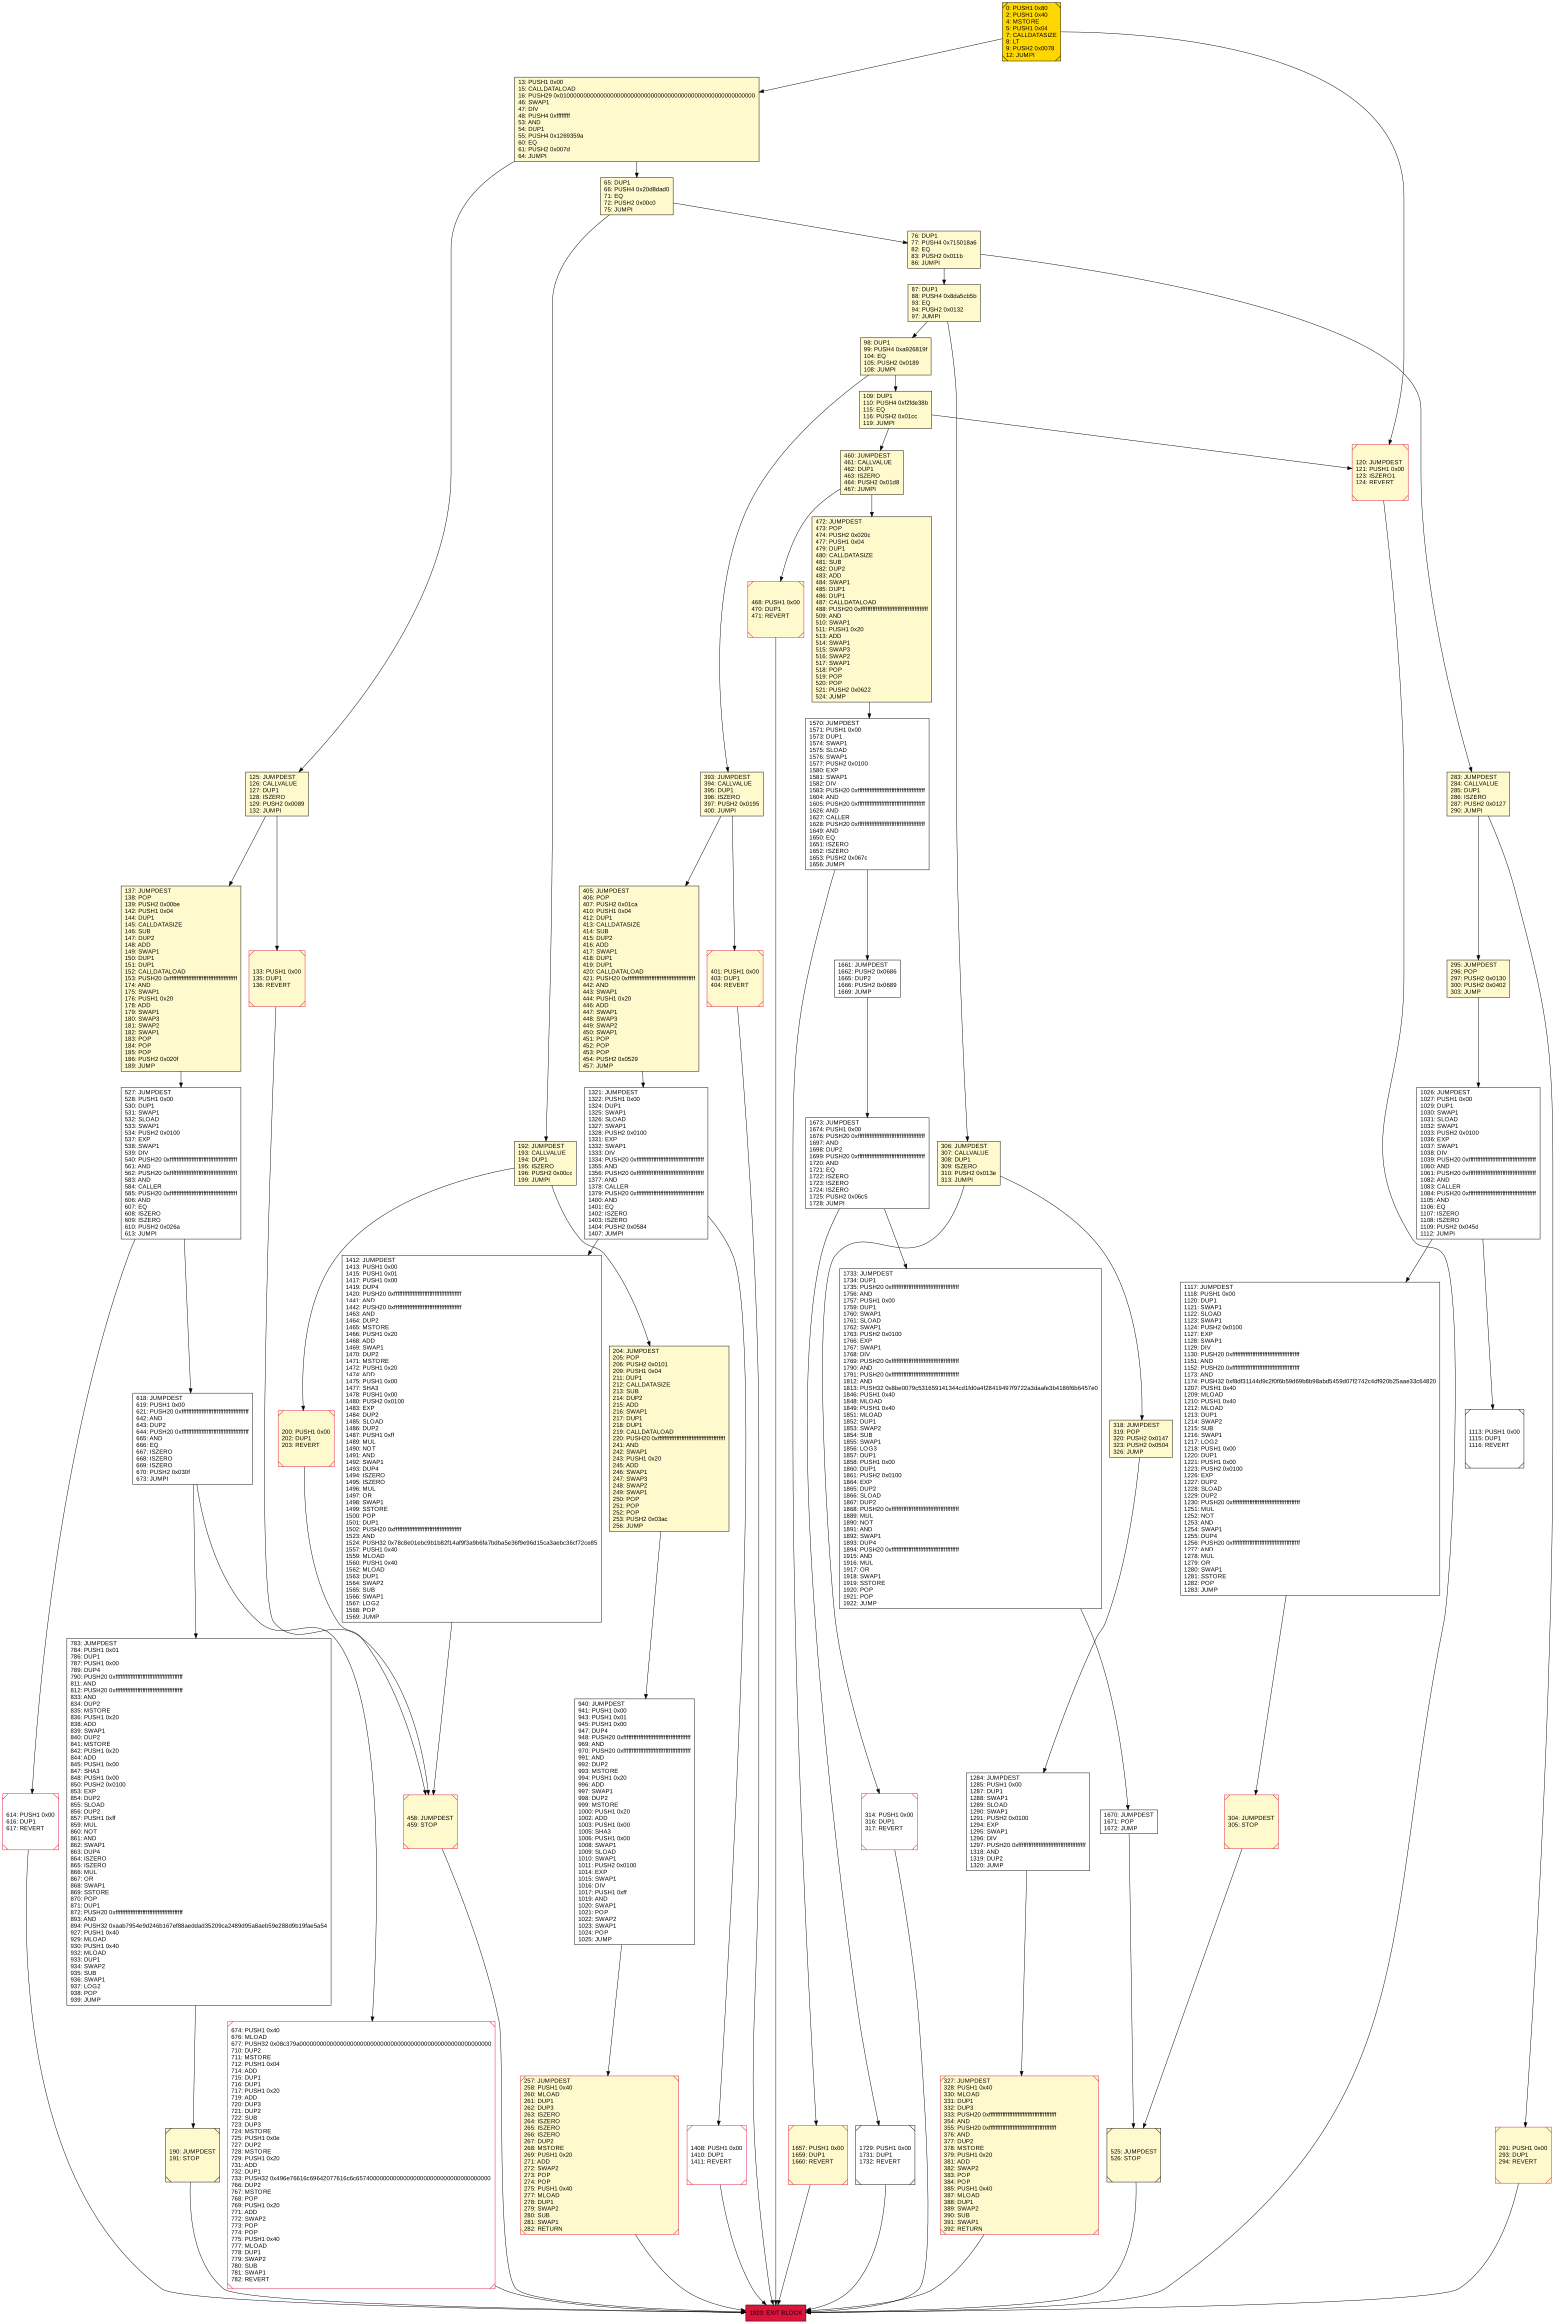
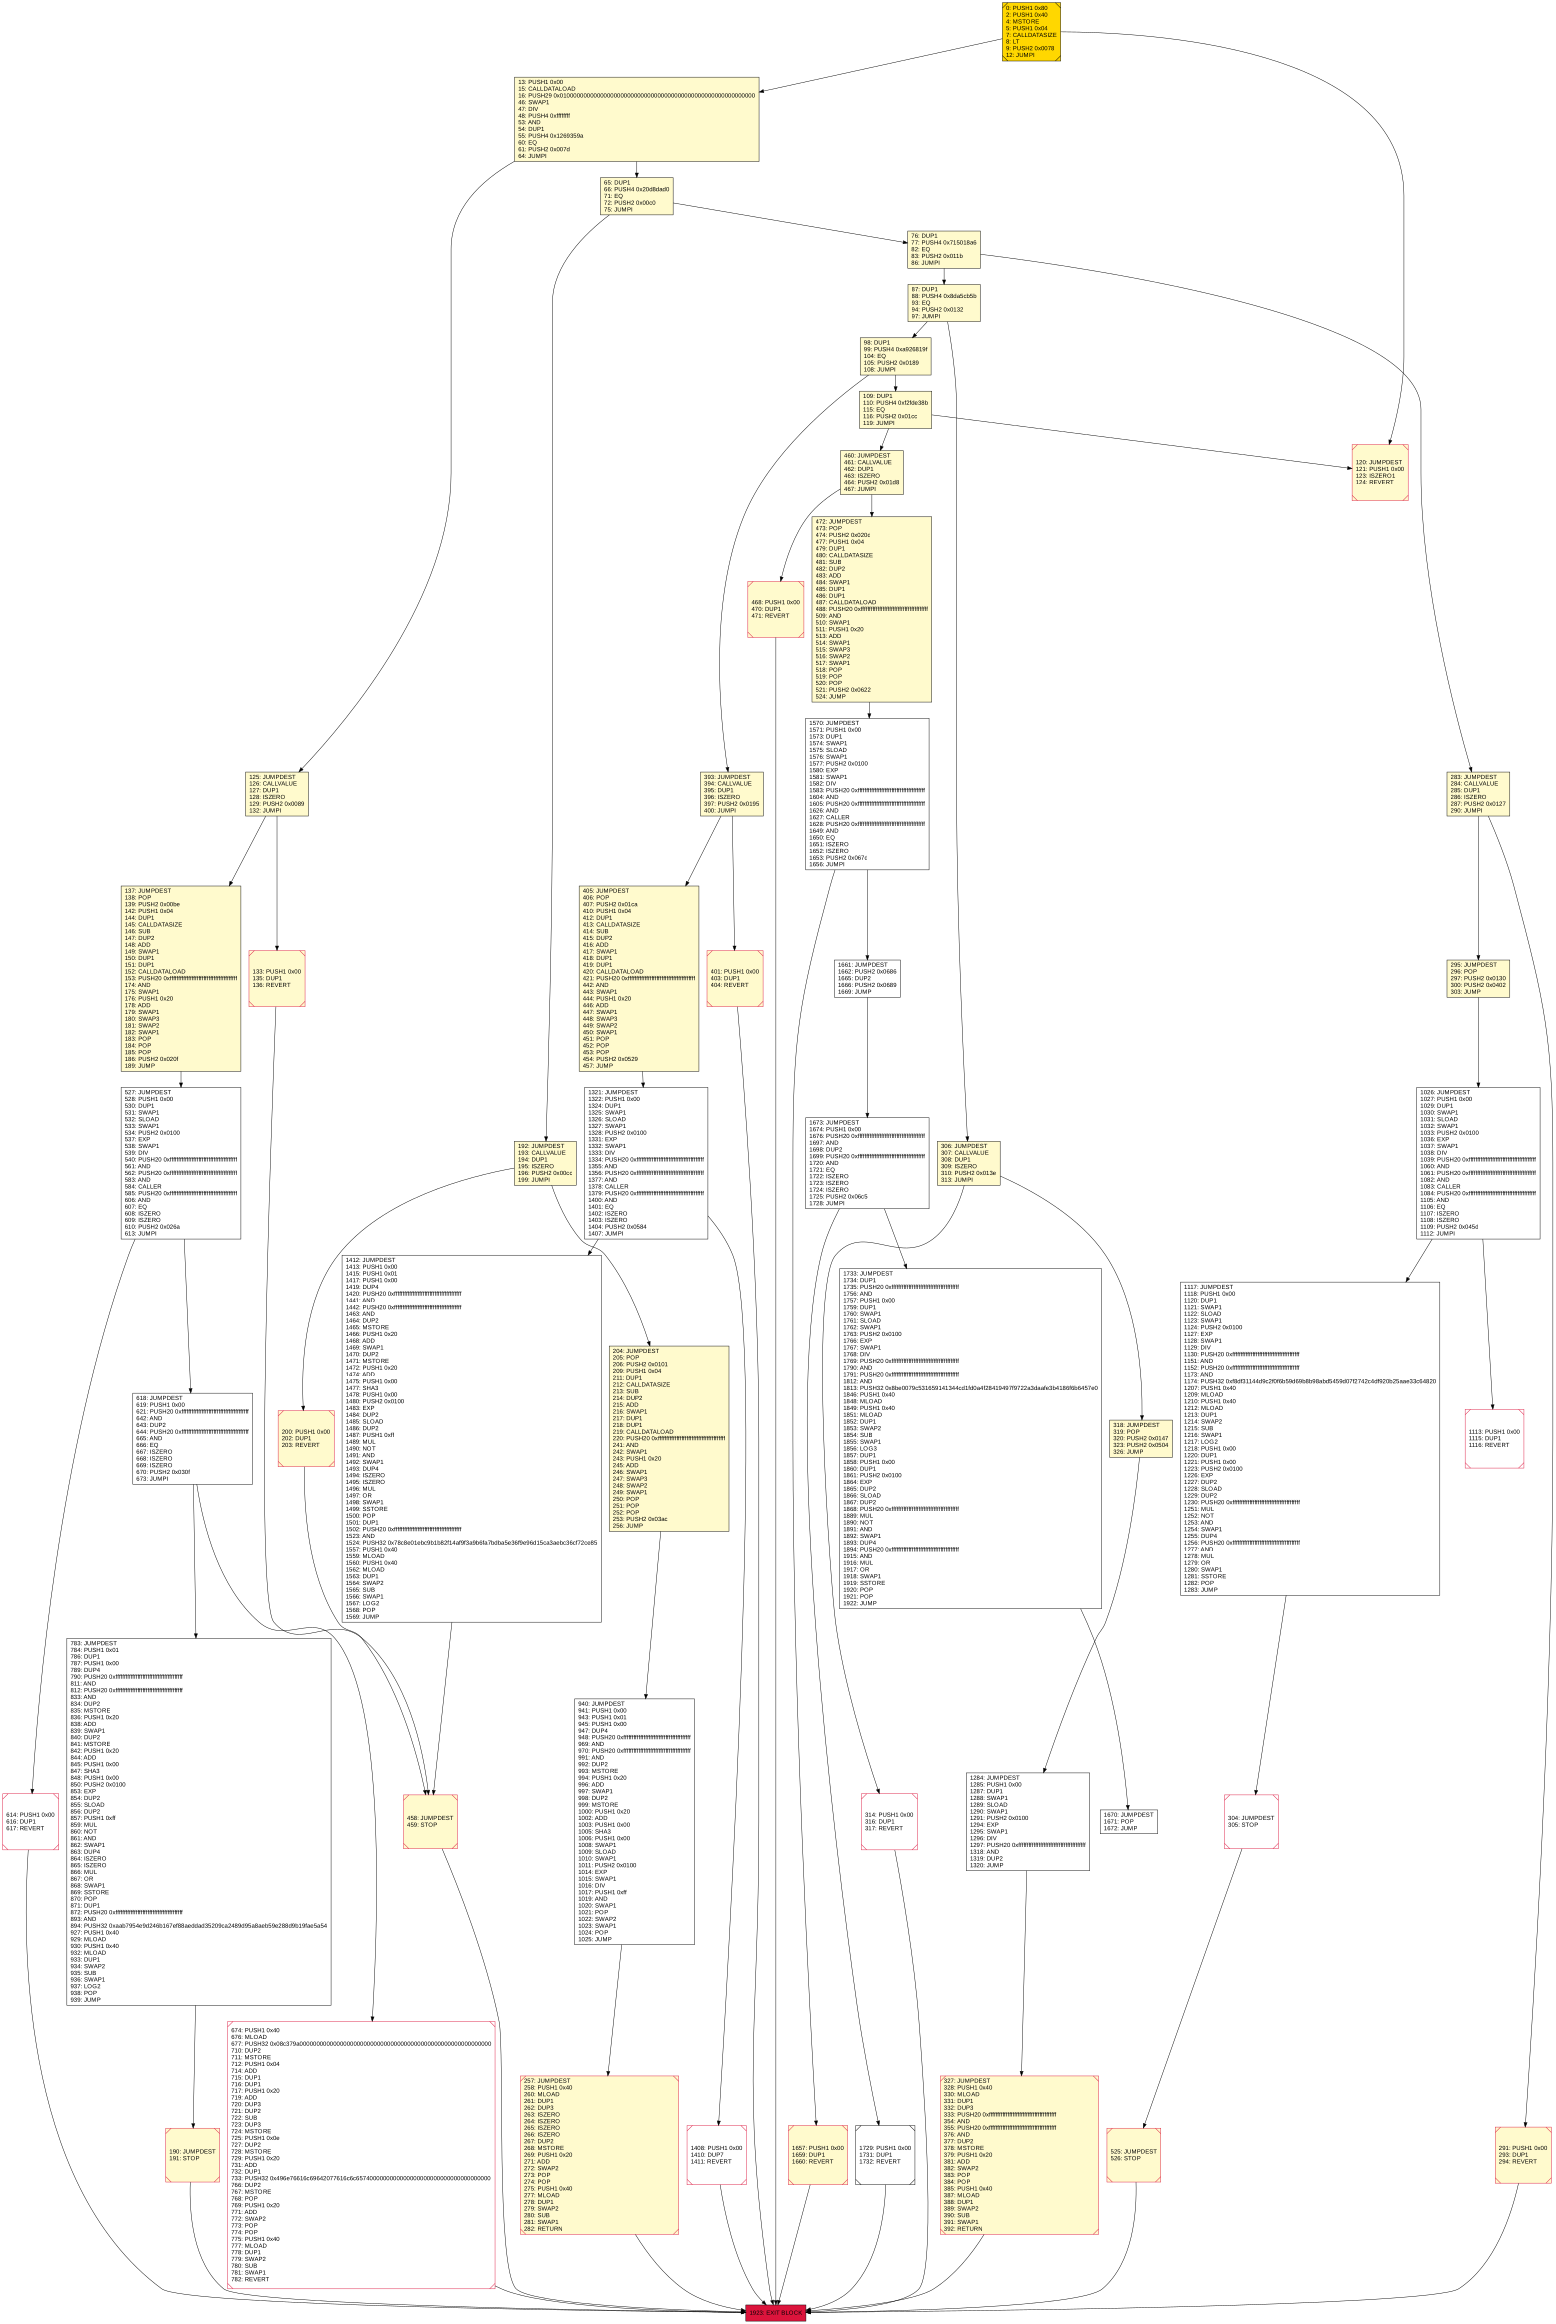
(1495, 1439) -> (1495, 1439)
(1447, 1600) -> none
(1251, 1822) -> (1251, 1822)
(1131, 1979) -> none
(193, 2155) -> (193, 2155)
(717, 2155) -> (717, 2155)
(1134, 2155) -> (1134, 2155)
